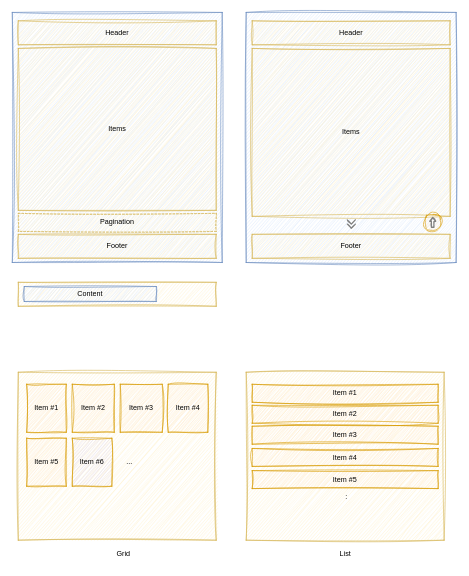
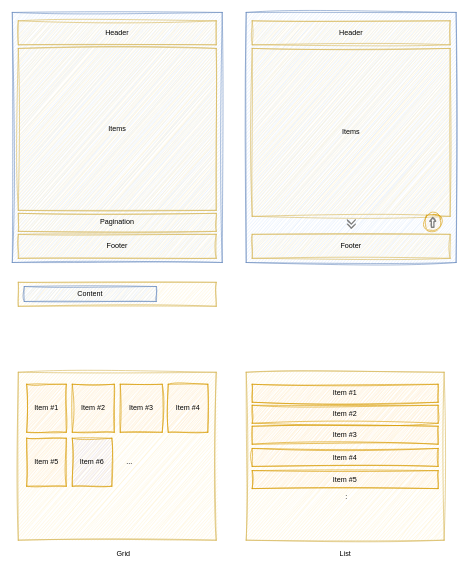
(117, 222) -> (117, 222)
